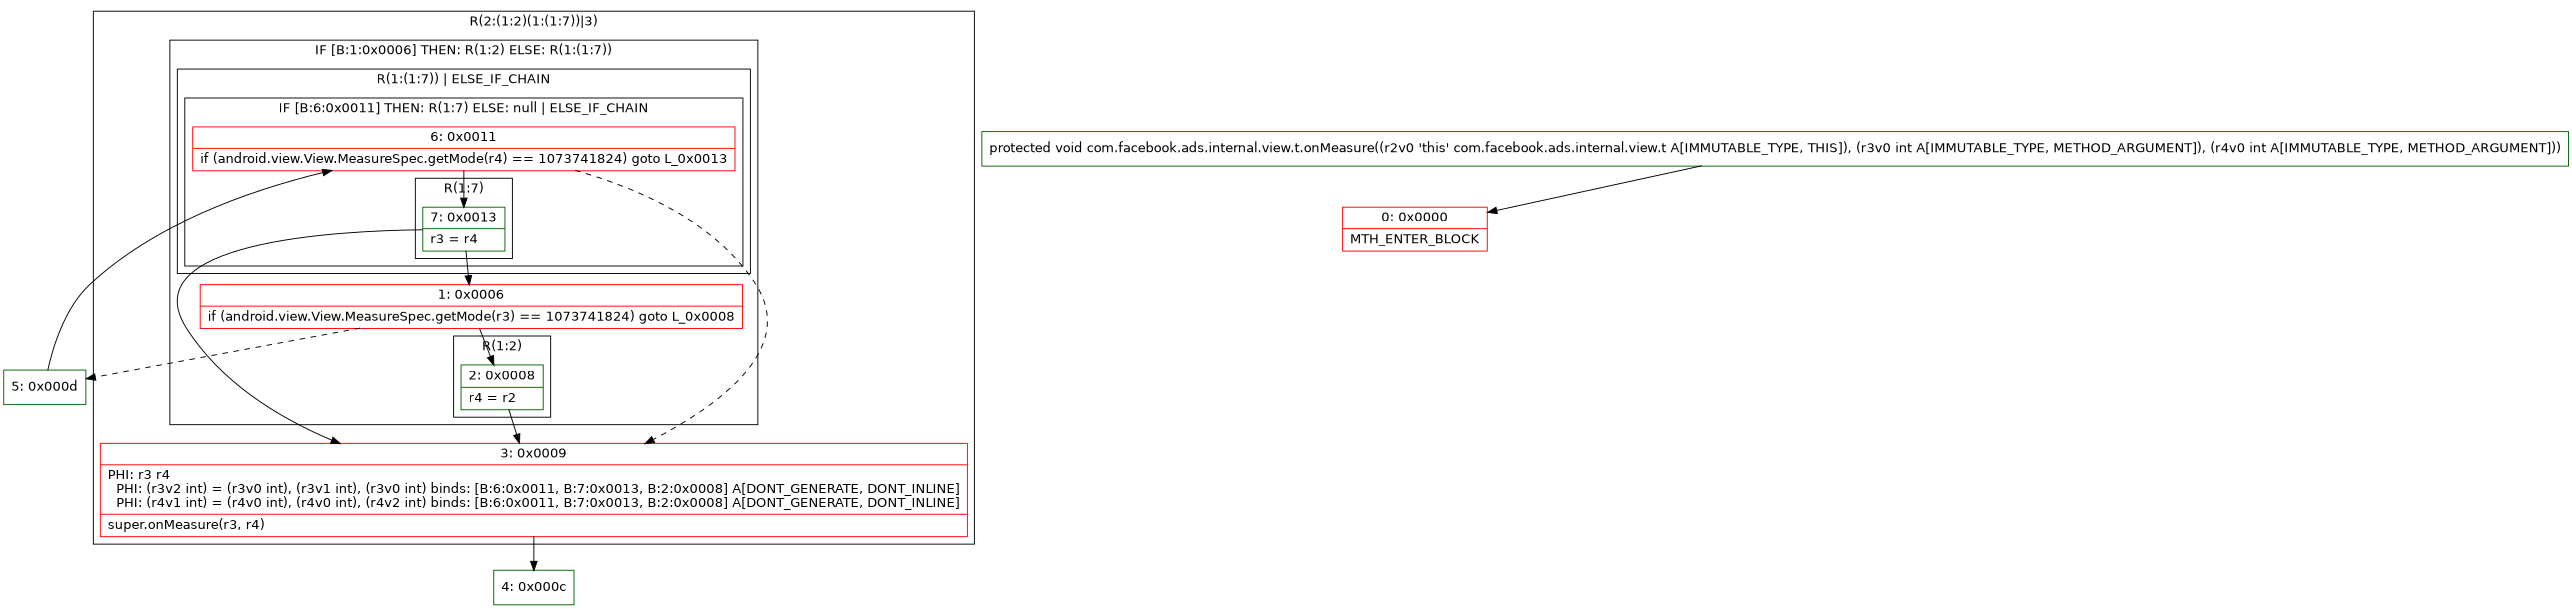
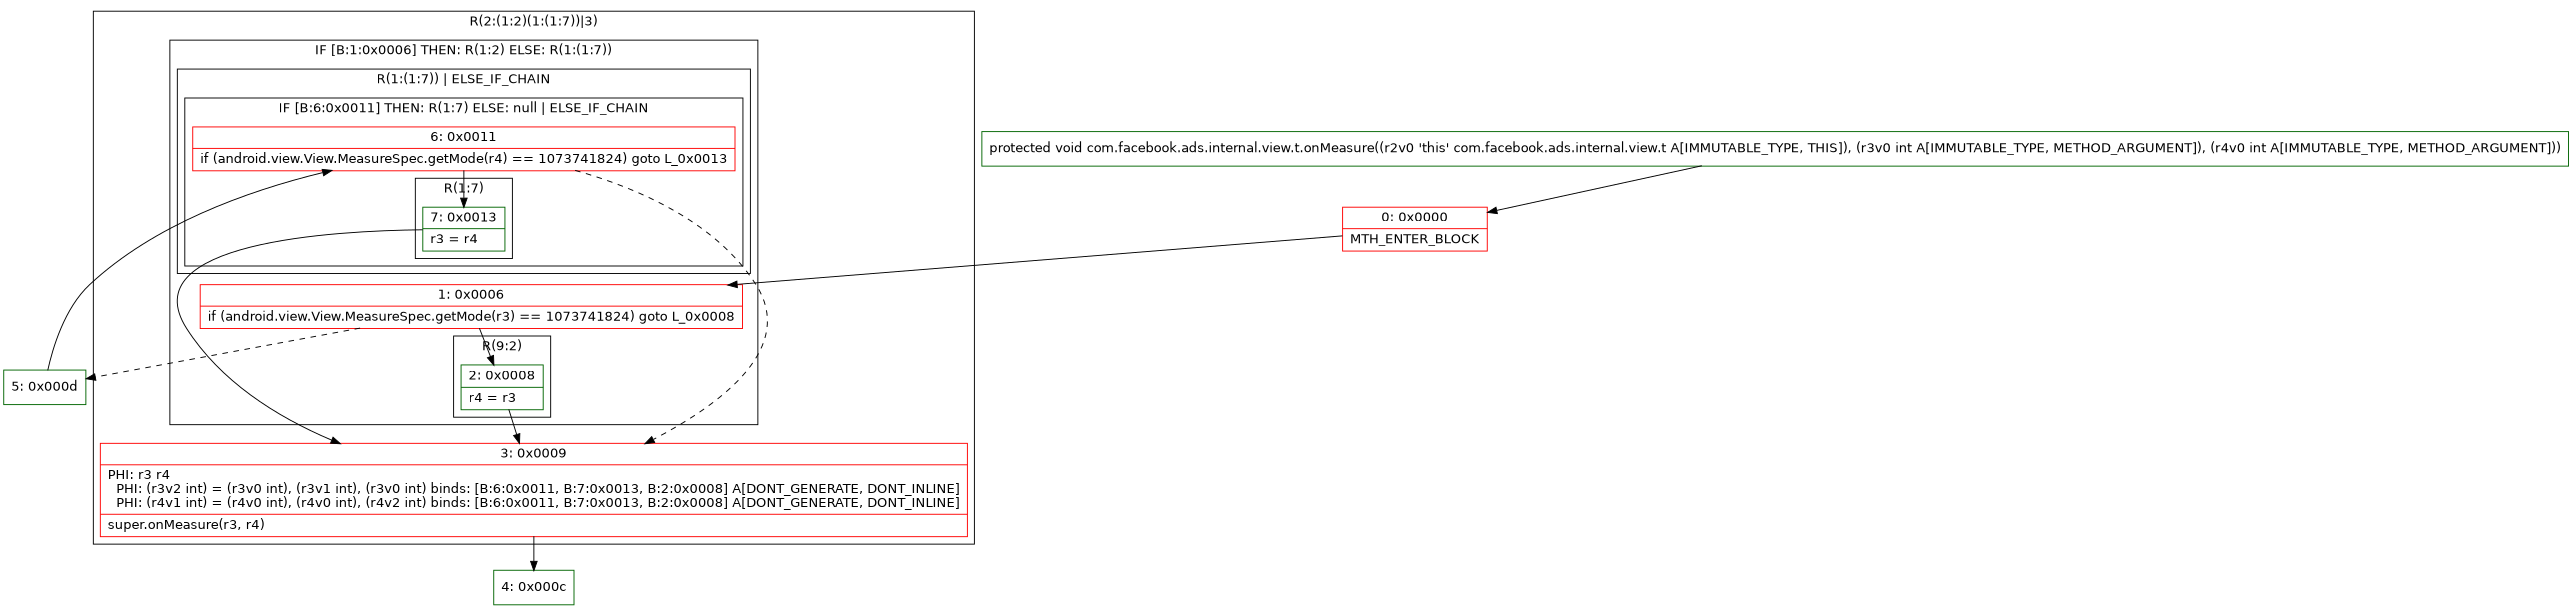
(467, 263) -> (1040, 260)
(502, 347) -> (502, 347)
(493, 398) -> (493, 398)
